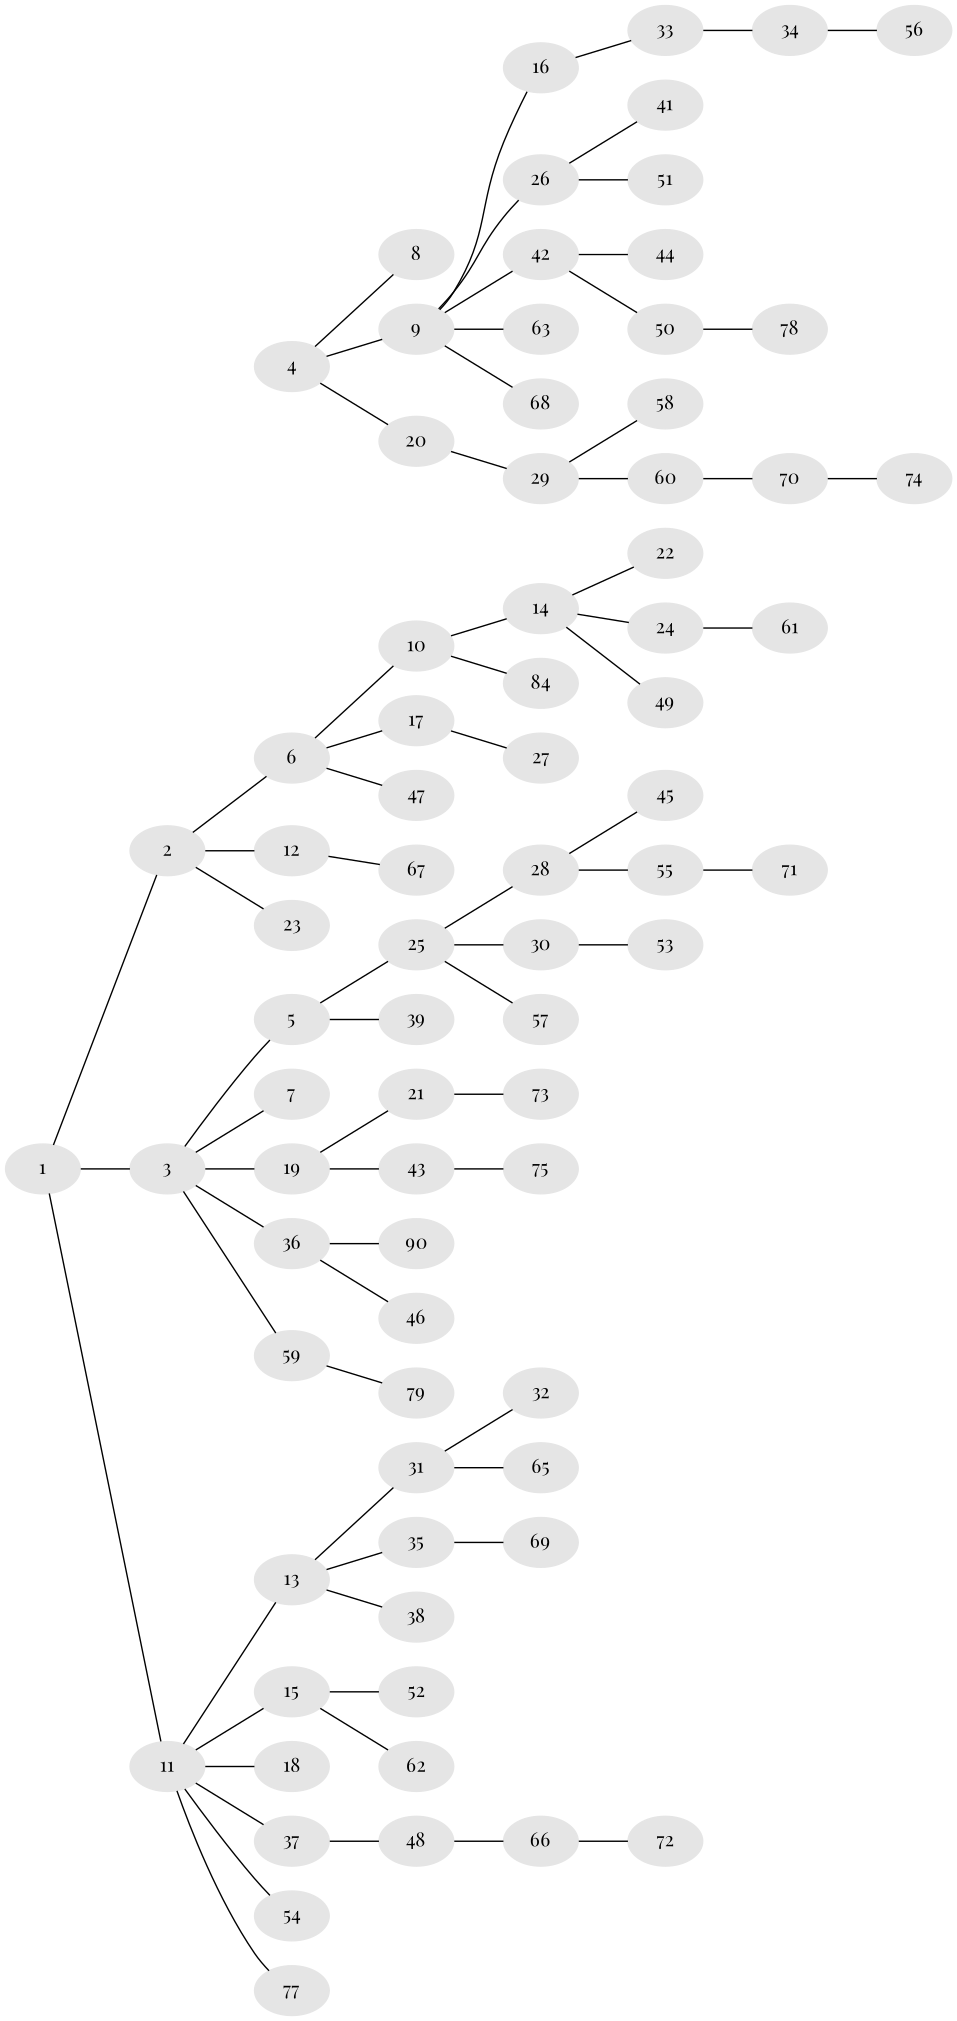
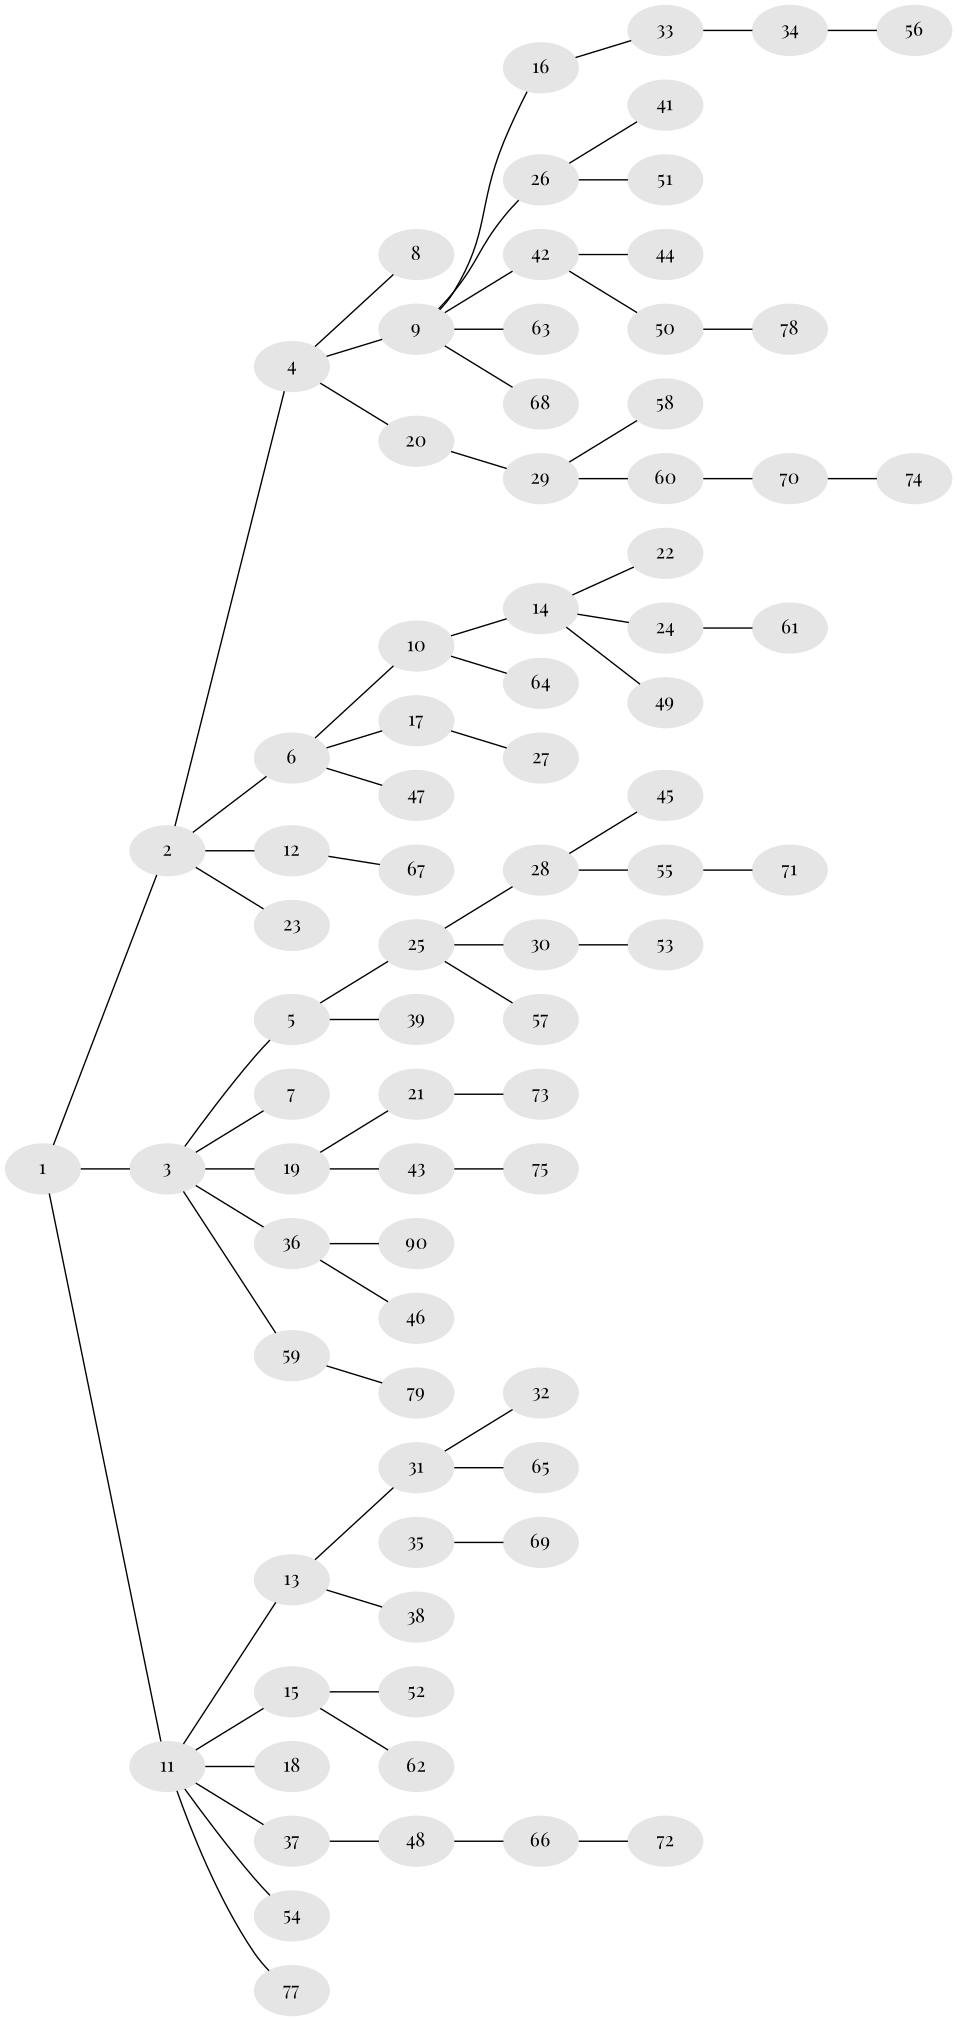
none -> (230, 609)
(541, 683) -> (541, 683)
(354, 1561) -> none
